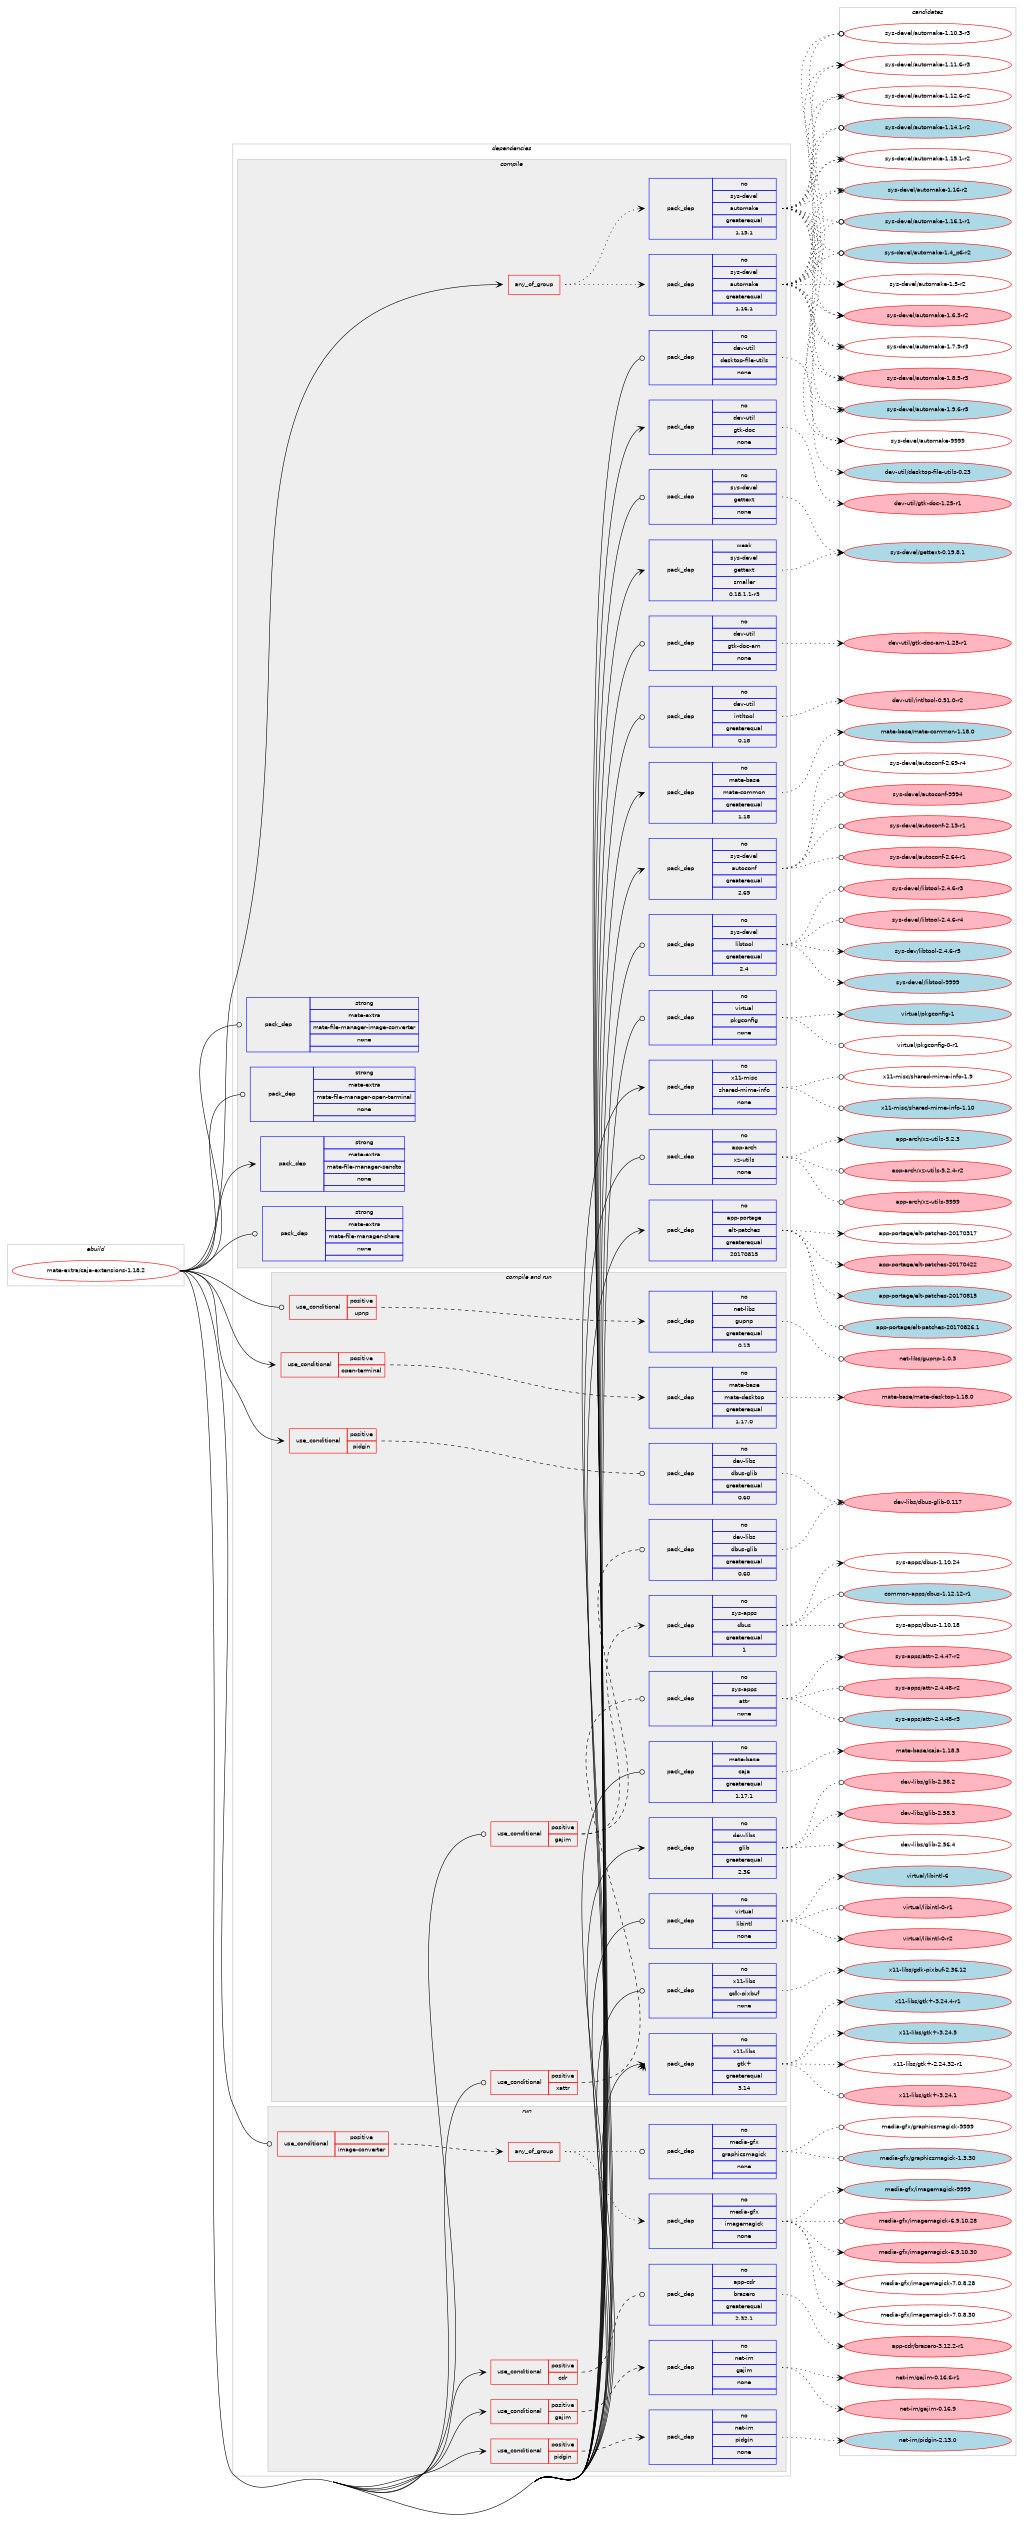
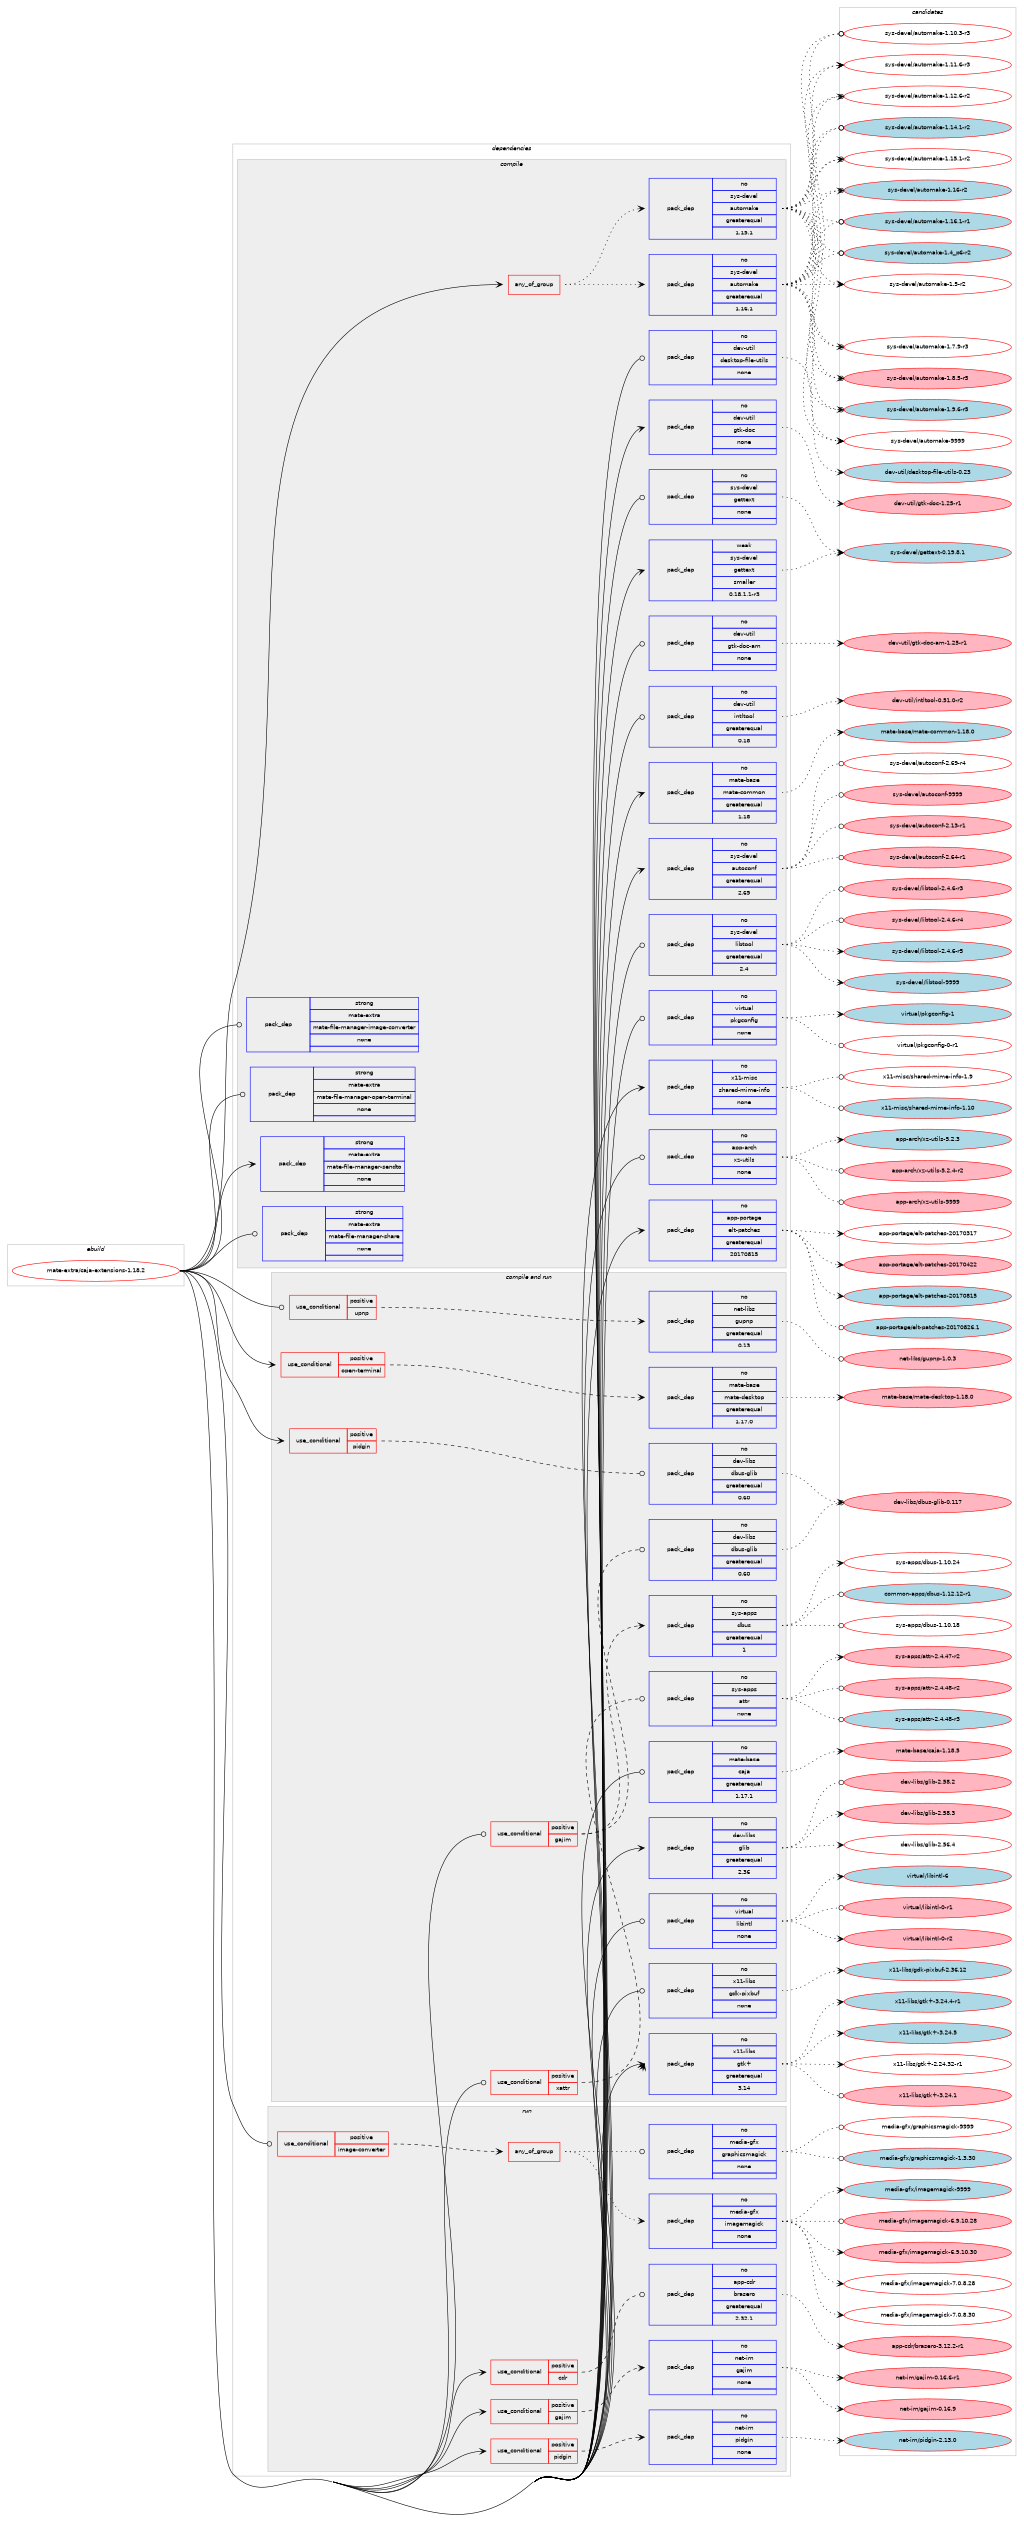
(928, 316) -> none
(928, 795) -> (928, 795)
(928, 952) -> (928, 952)
